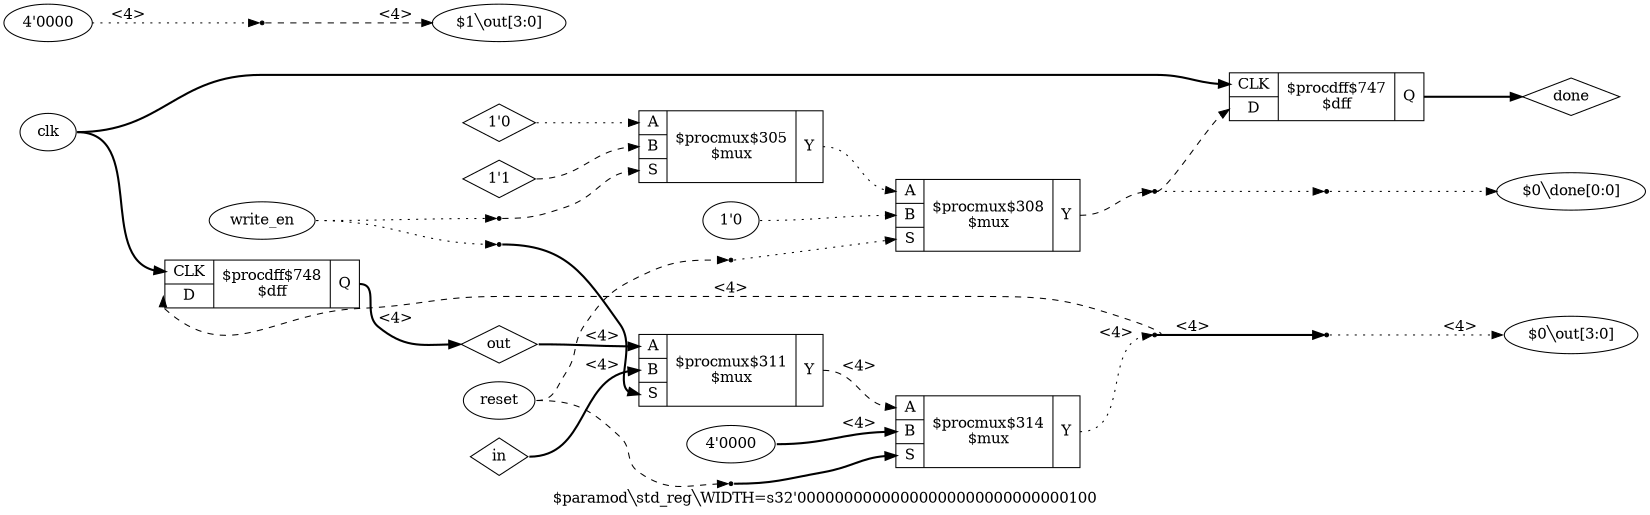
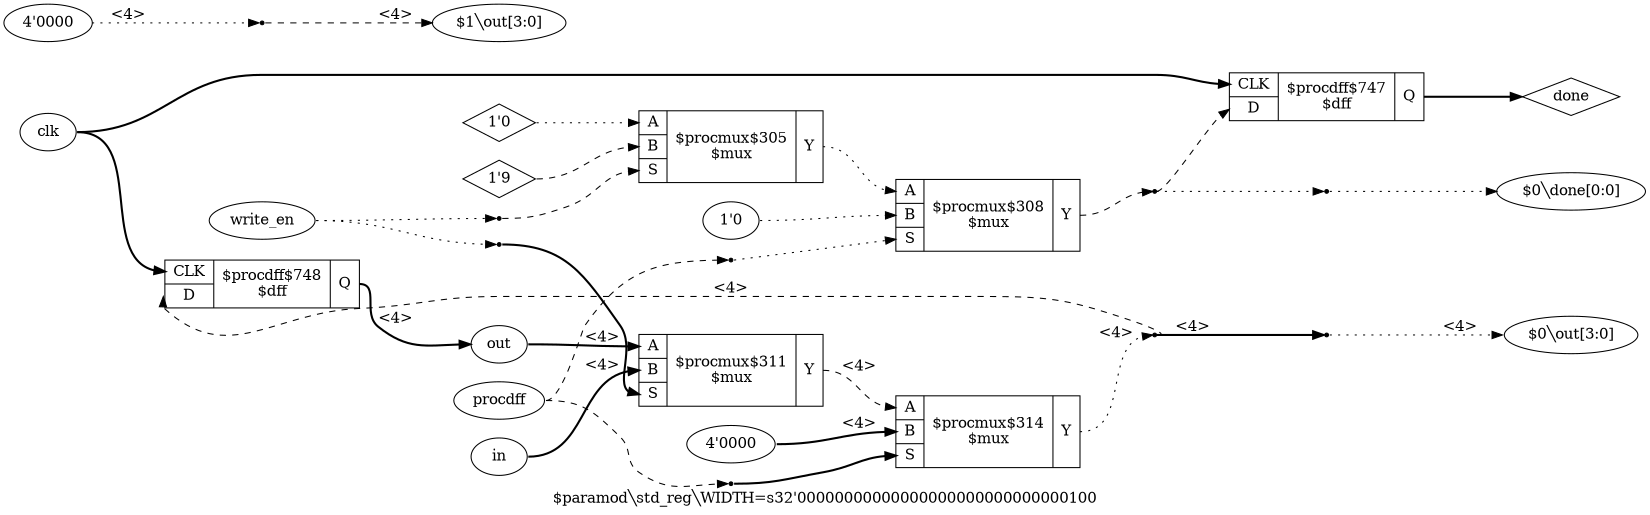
(499, 179) -> (499, 179)
(499, 344) -> (499, 344)
(499, 401) -> (499, 401)
(499, 457) -> (499, 457)
